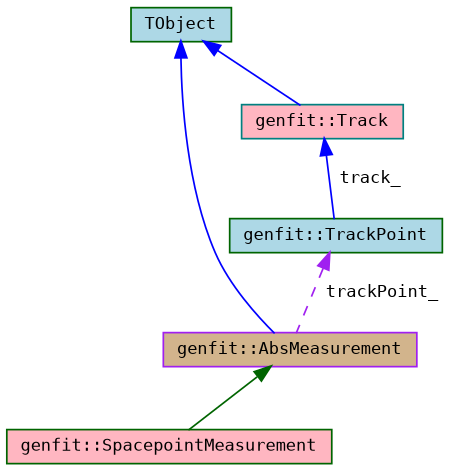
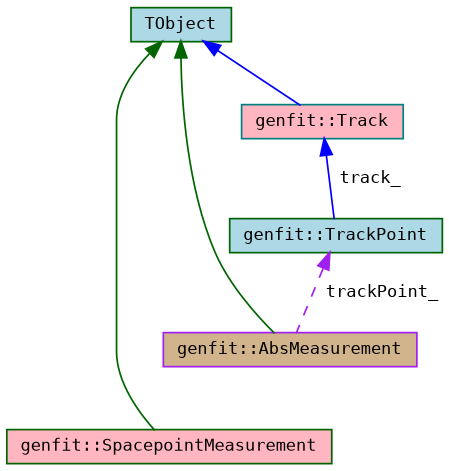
(200, 206) -> (200, 206)
(223, 403) -> (117, 243)
